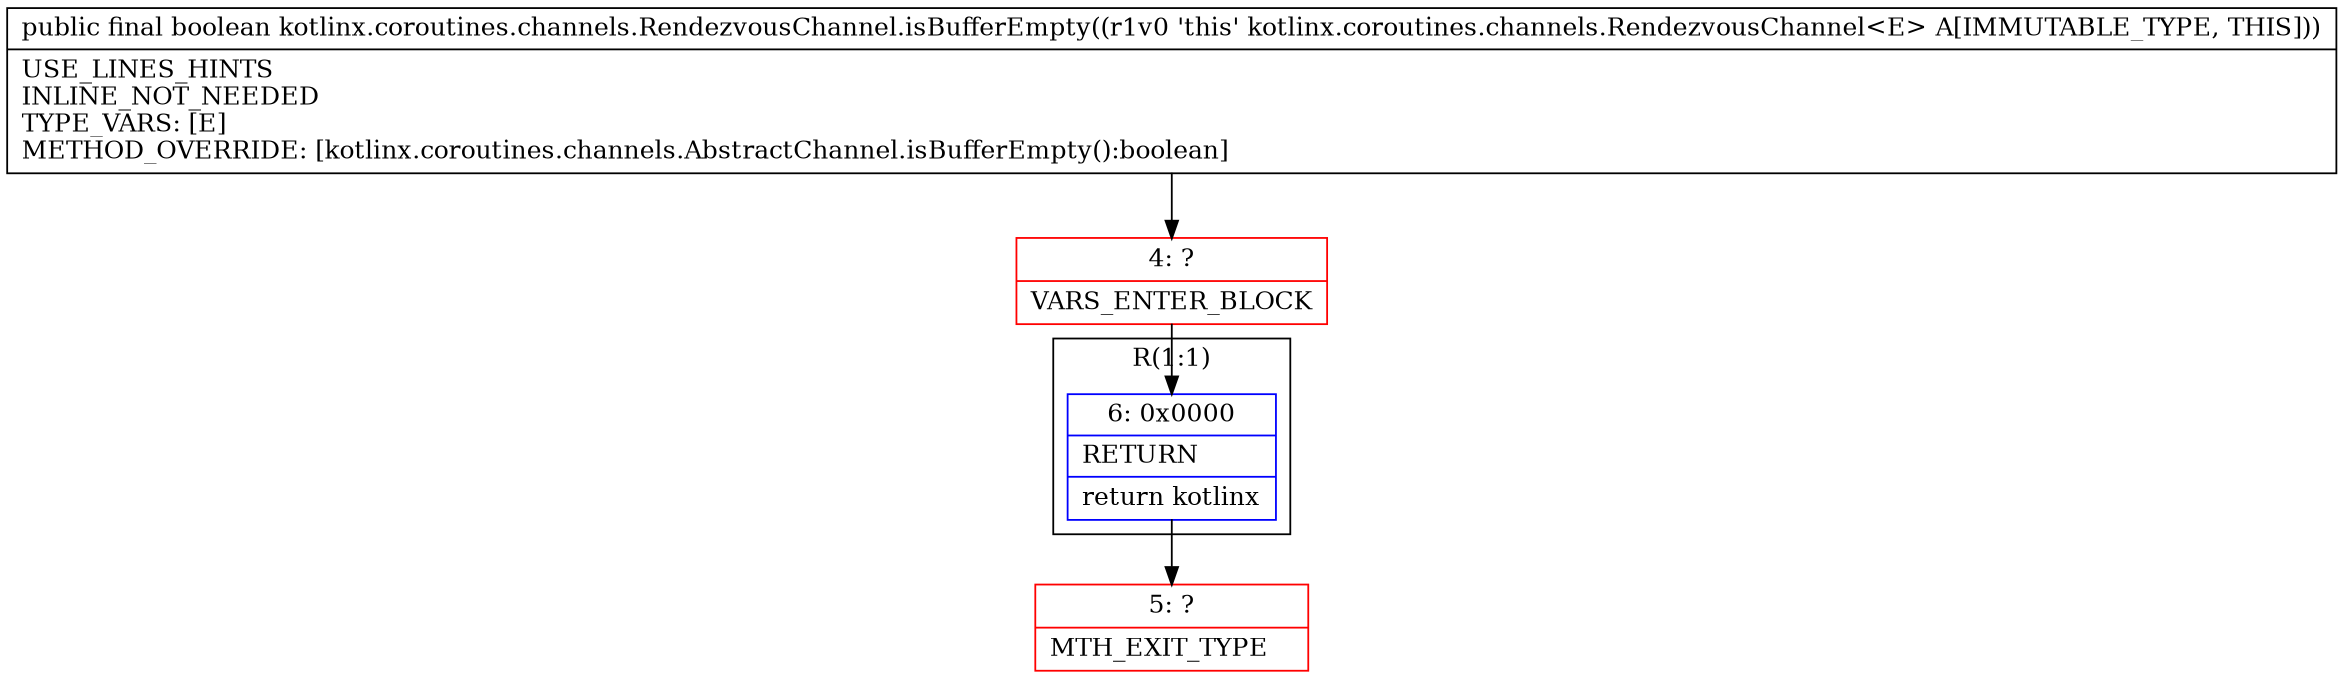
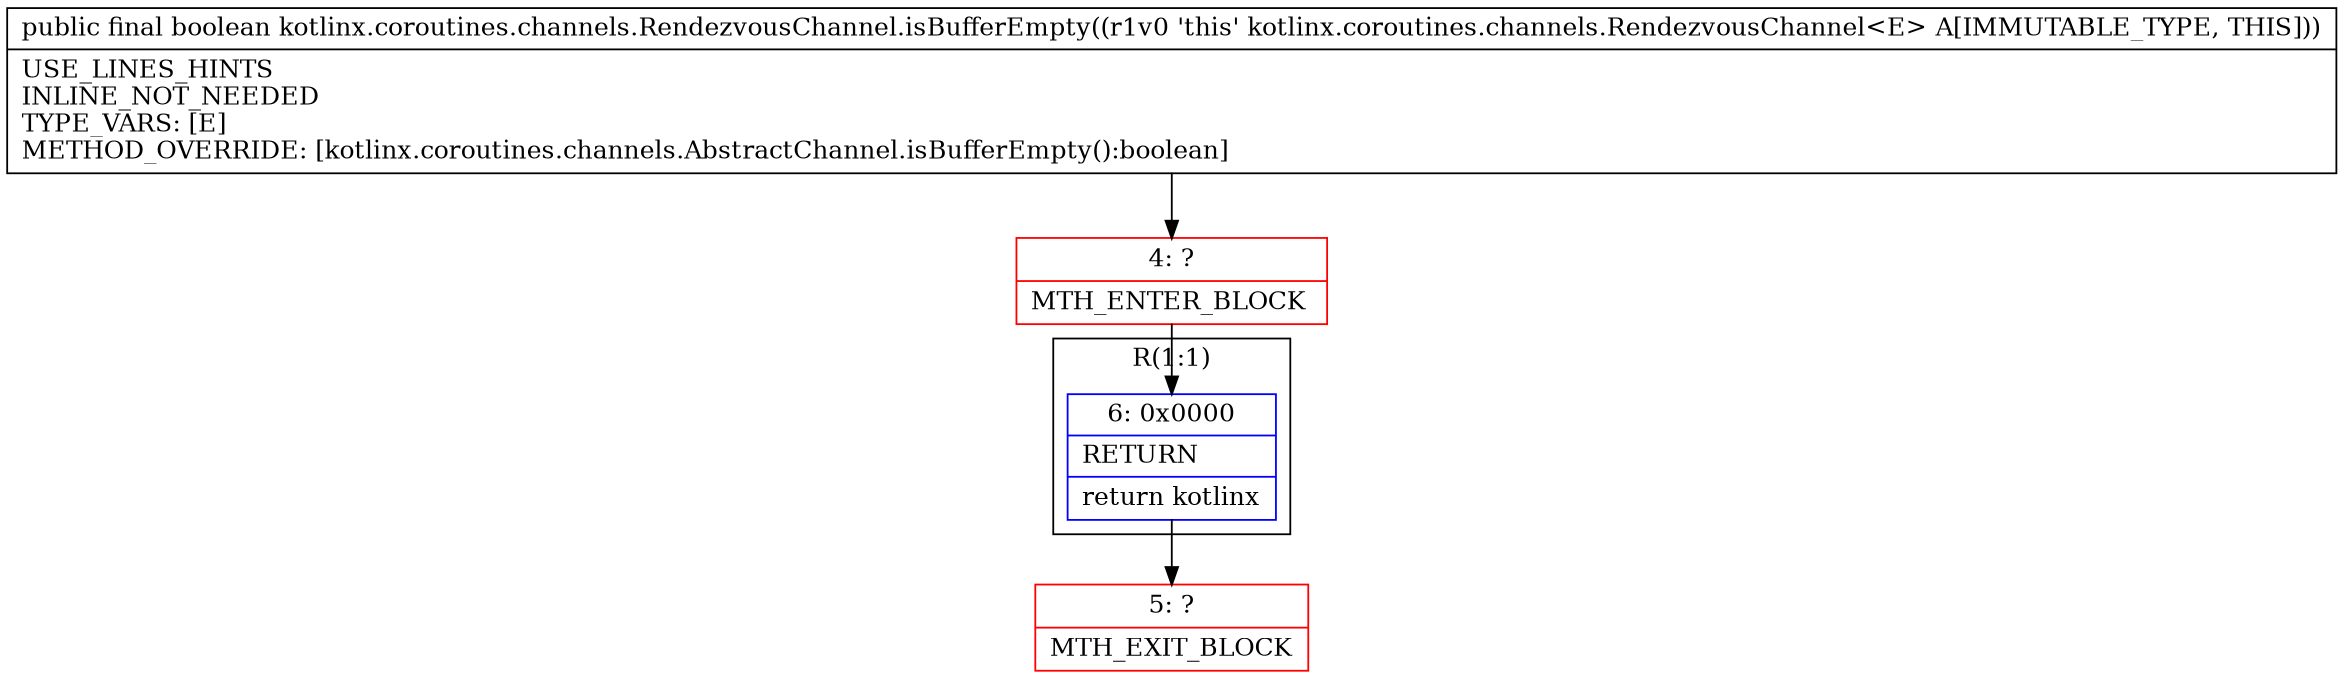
(1172, 302) -> (1169, 302)
(1159, 648) -> (1172, 648)
